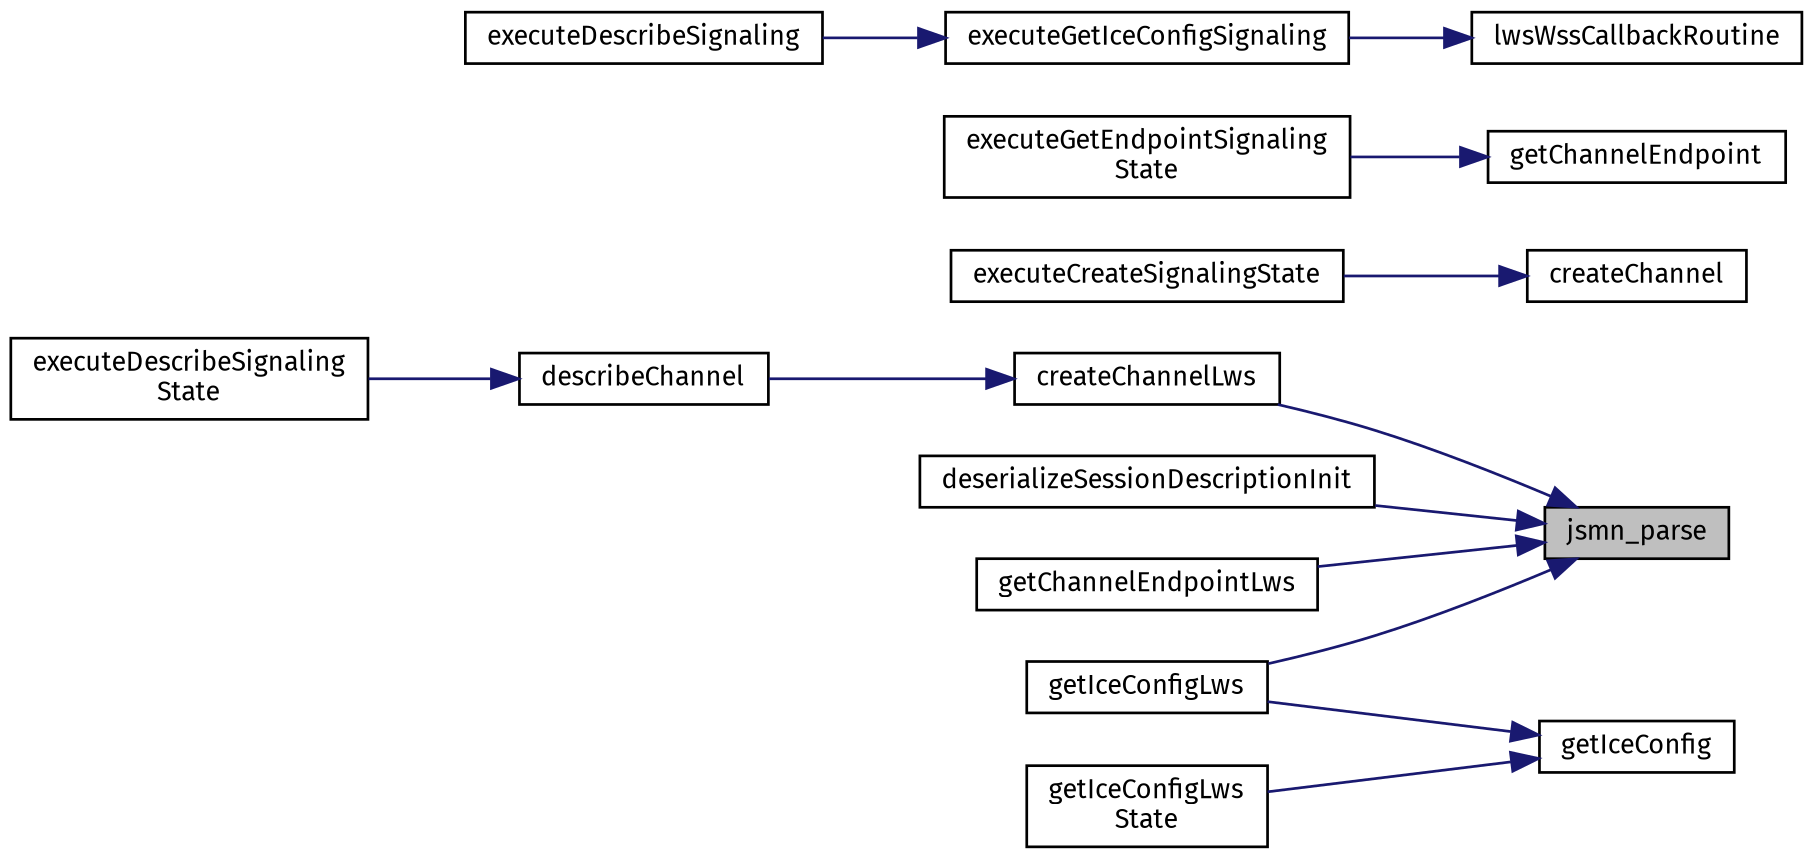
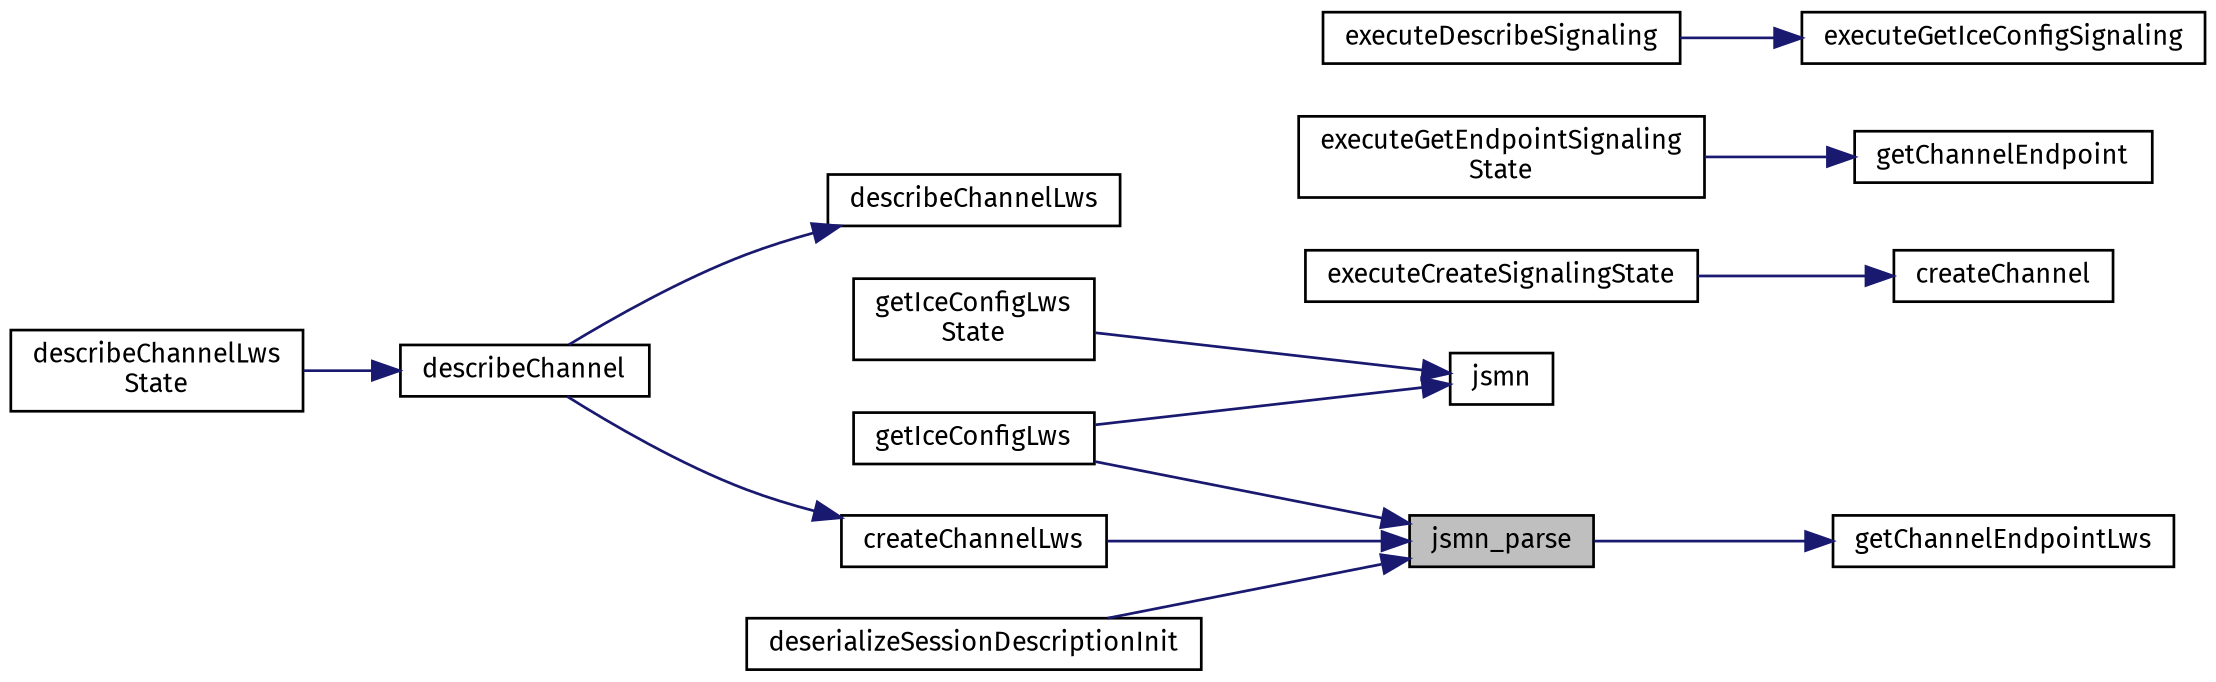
(1637, 38) -> none
none -> (974, 200)
(189, 379) -> (157, 371)
(1417, 556) -> (1700, 541)
(1637, 747) -> (1502, 379)
